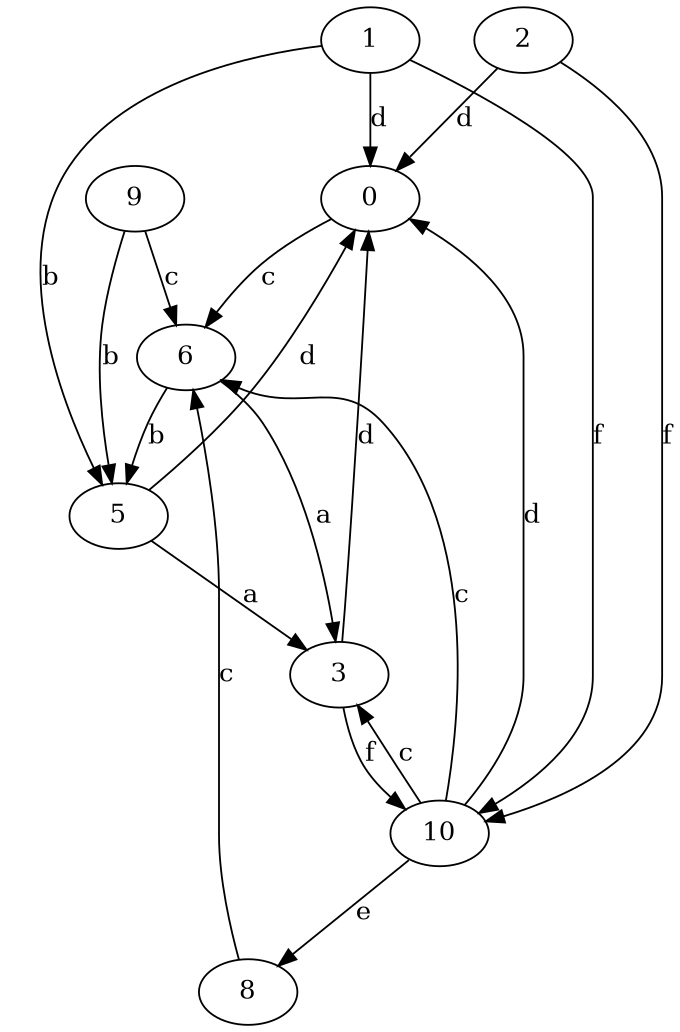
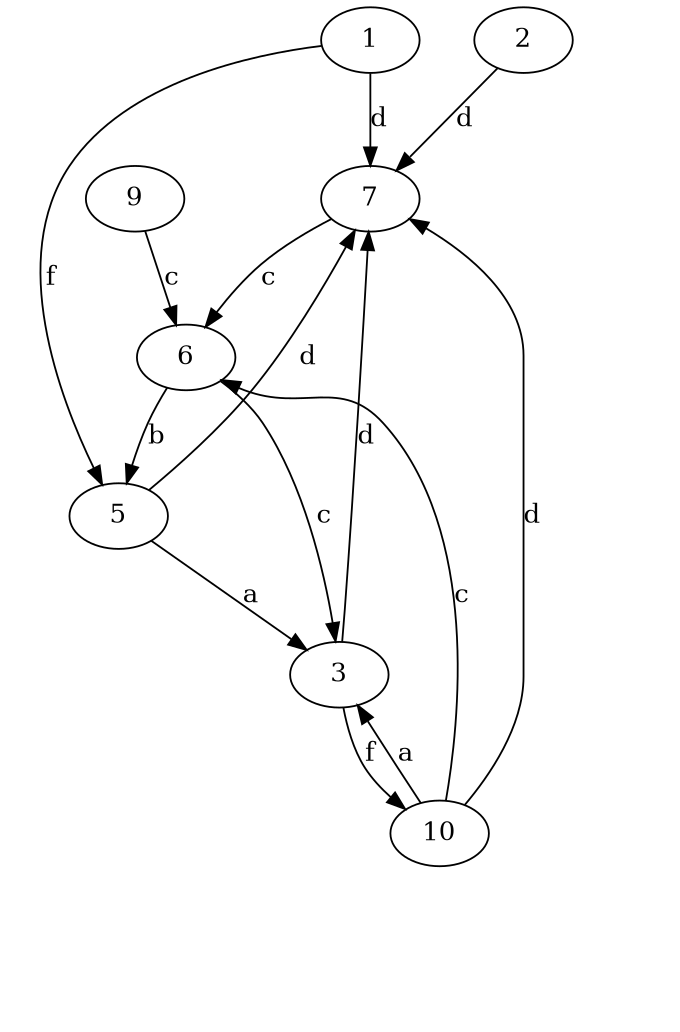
(370, 199) -> (370, 199)
(51, 278) -> (51, 278)
(100, 347) -> none
(593, 403) -> none
(662, 462) -> none
(324, 516) -> (324, 516)
(406, 754) -> (406, 754)
(248, 992) -> none
